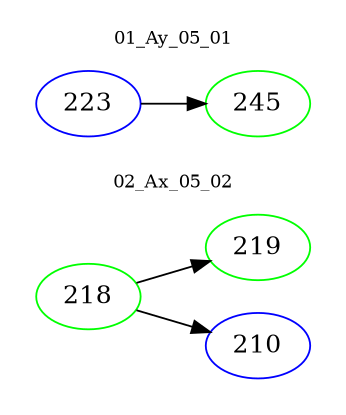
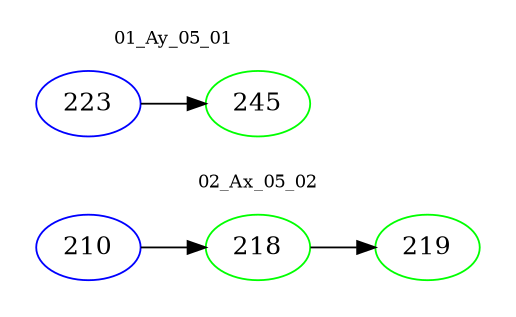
(164, 319) -> (164, 247)
